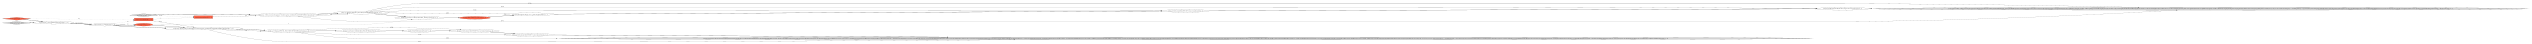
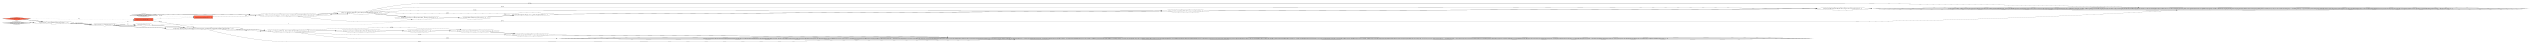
(475, 18) -> (475, 18)
(144, 25) -> (144, 25)
